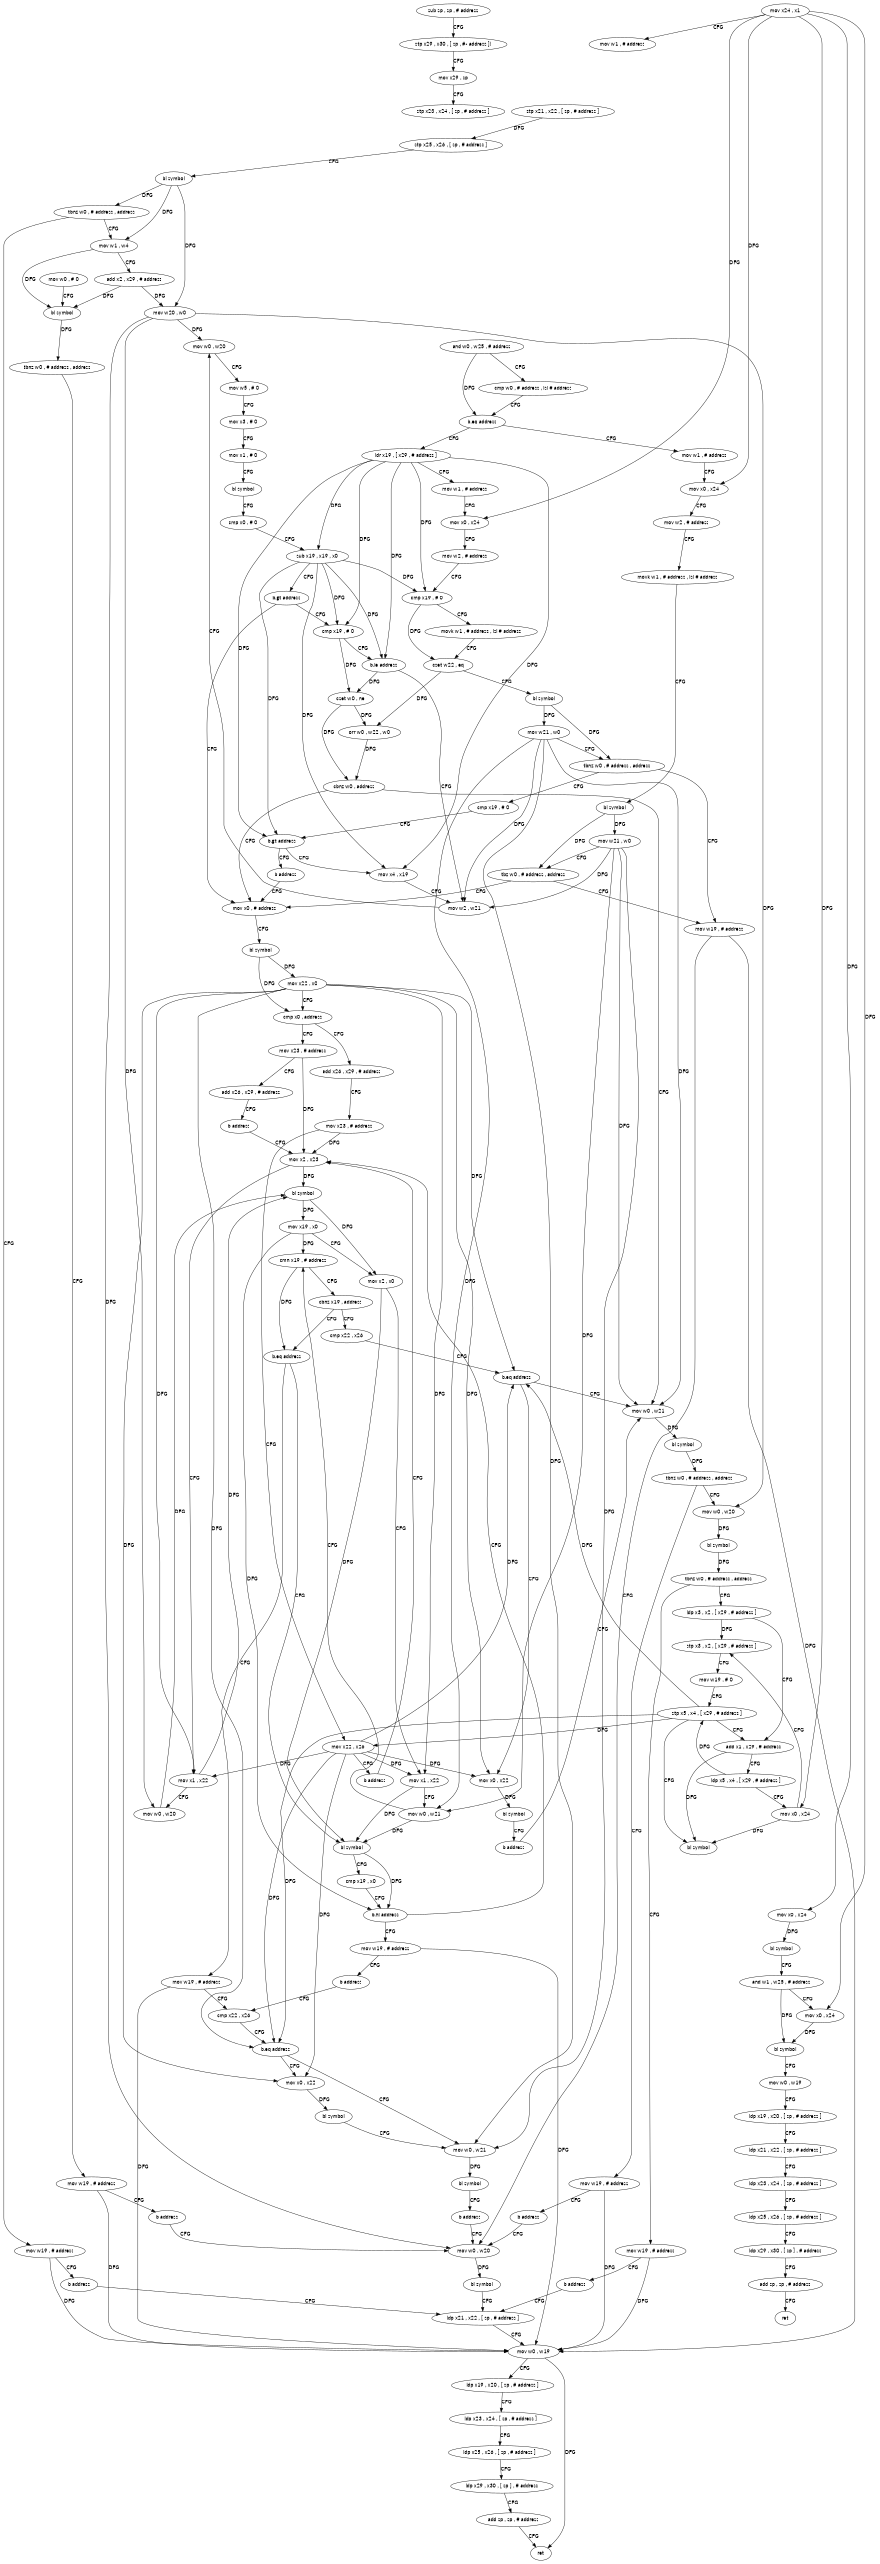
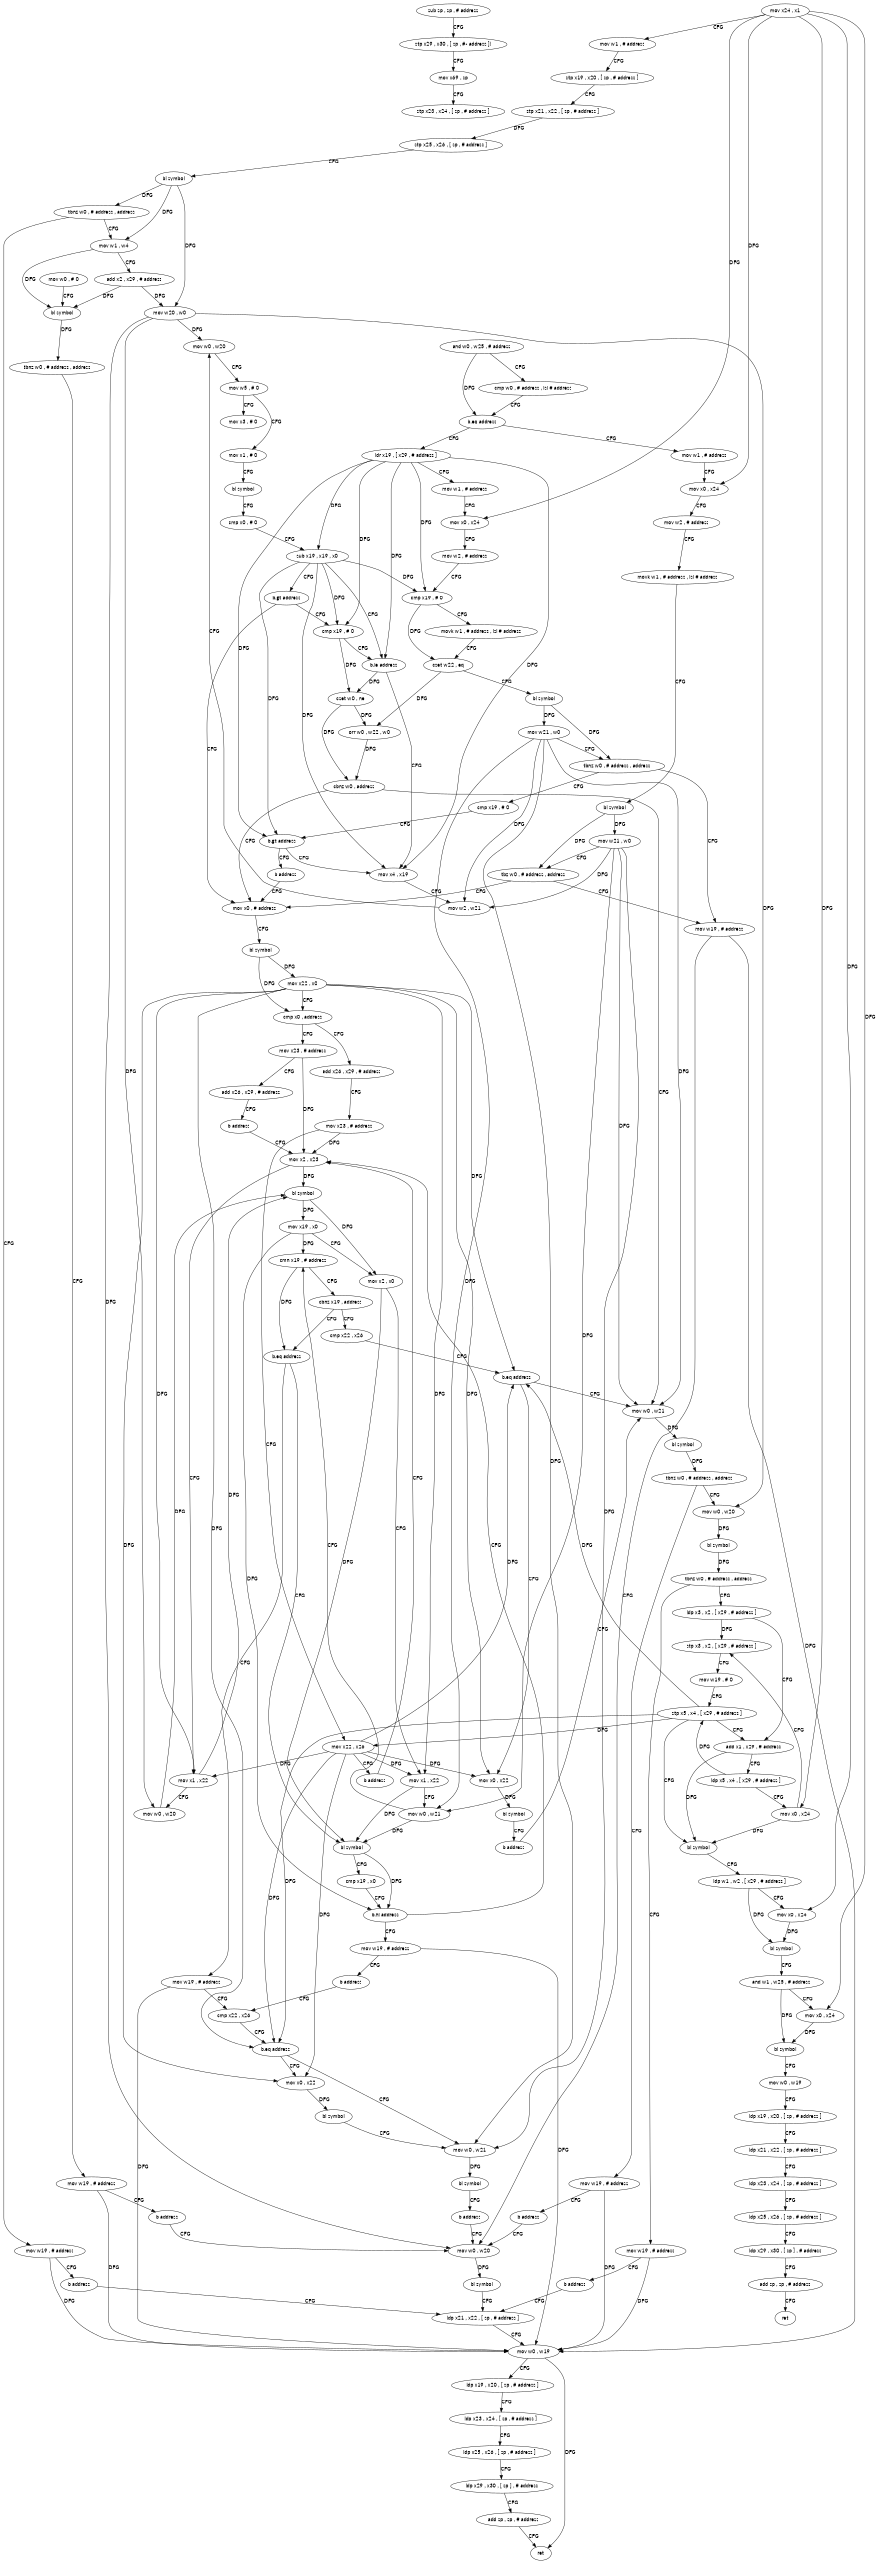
(453, 78) -> (453, 78)
none -> (602, 78)
(243, 437) -> (271, 420)
(373, 615) -> (373, 615)
(440, 776) -> (412, 768)
none -> (750, 1882)
